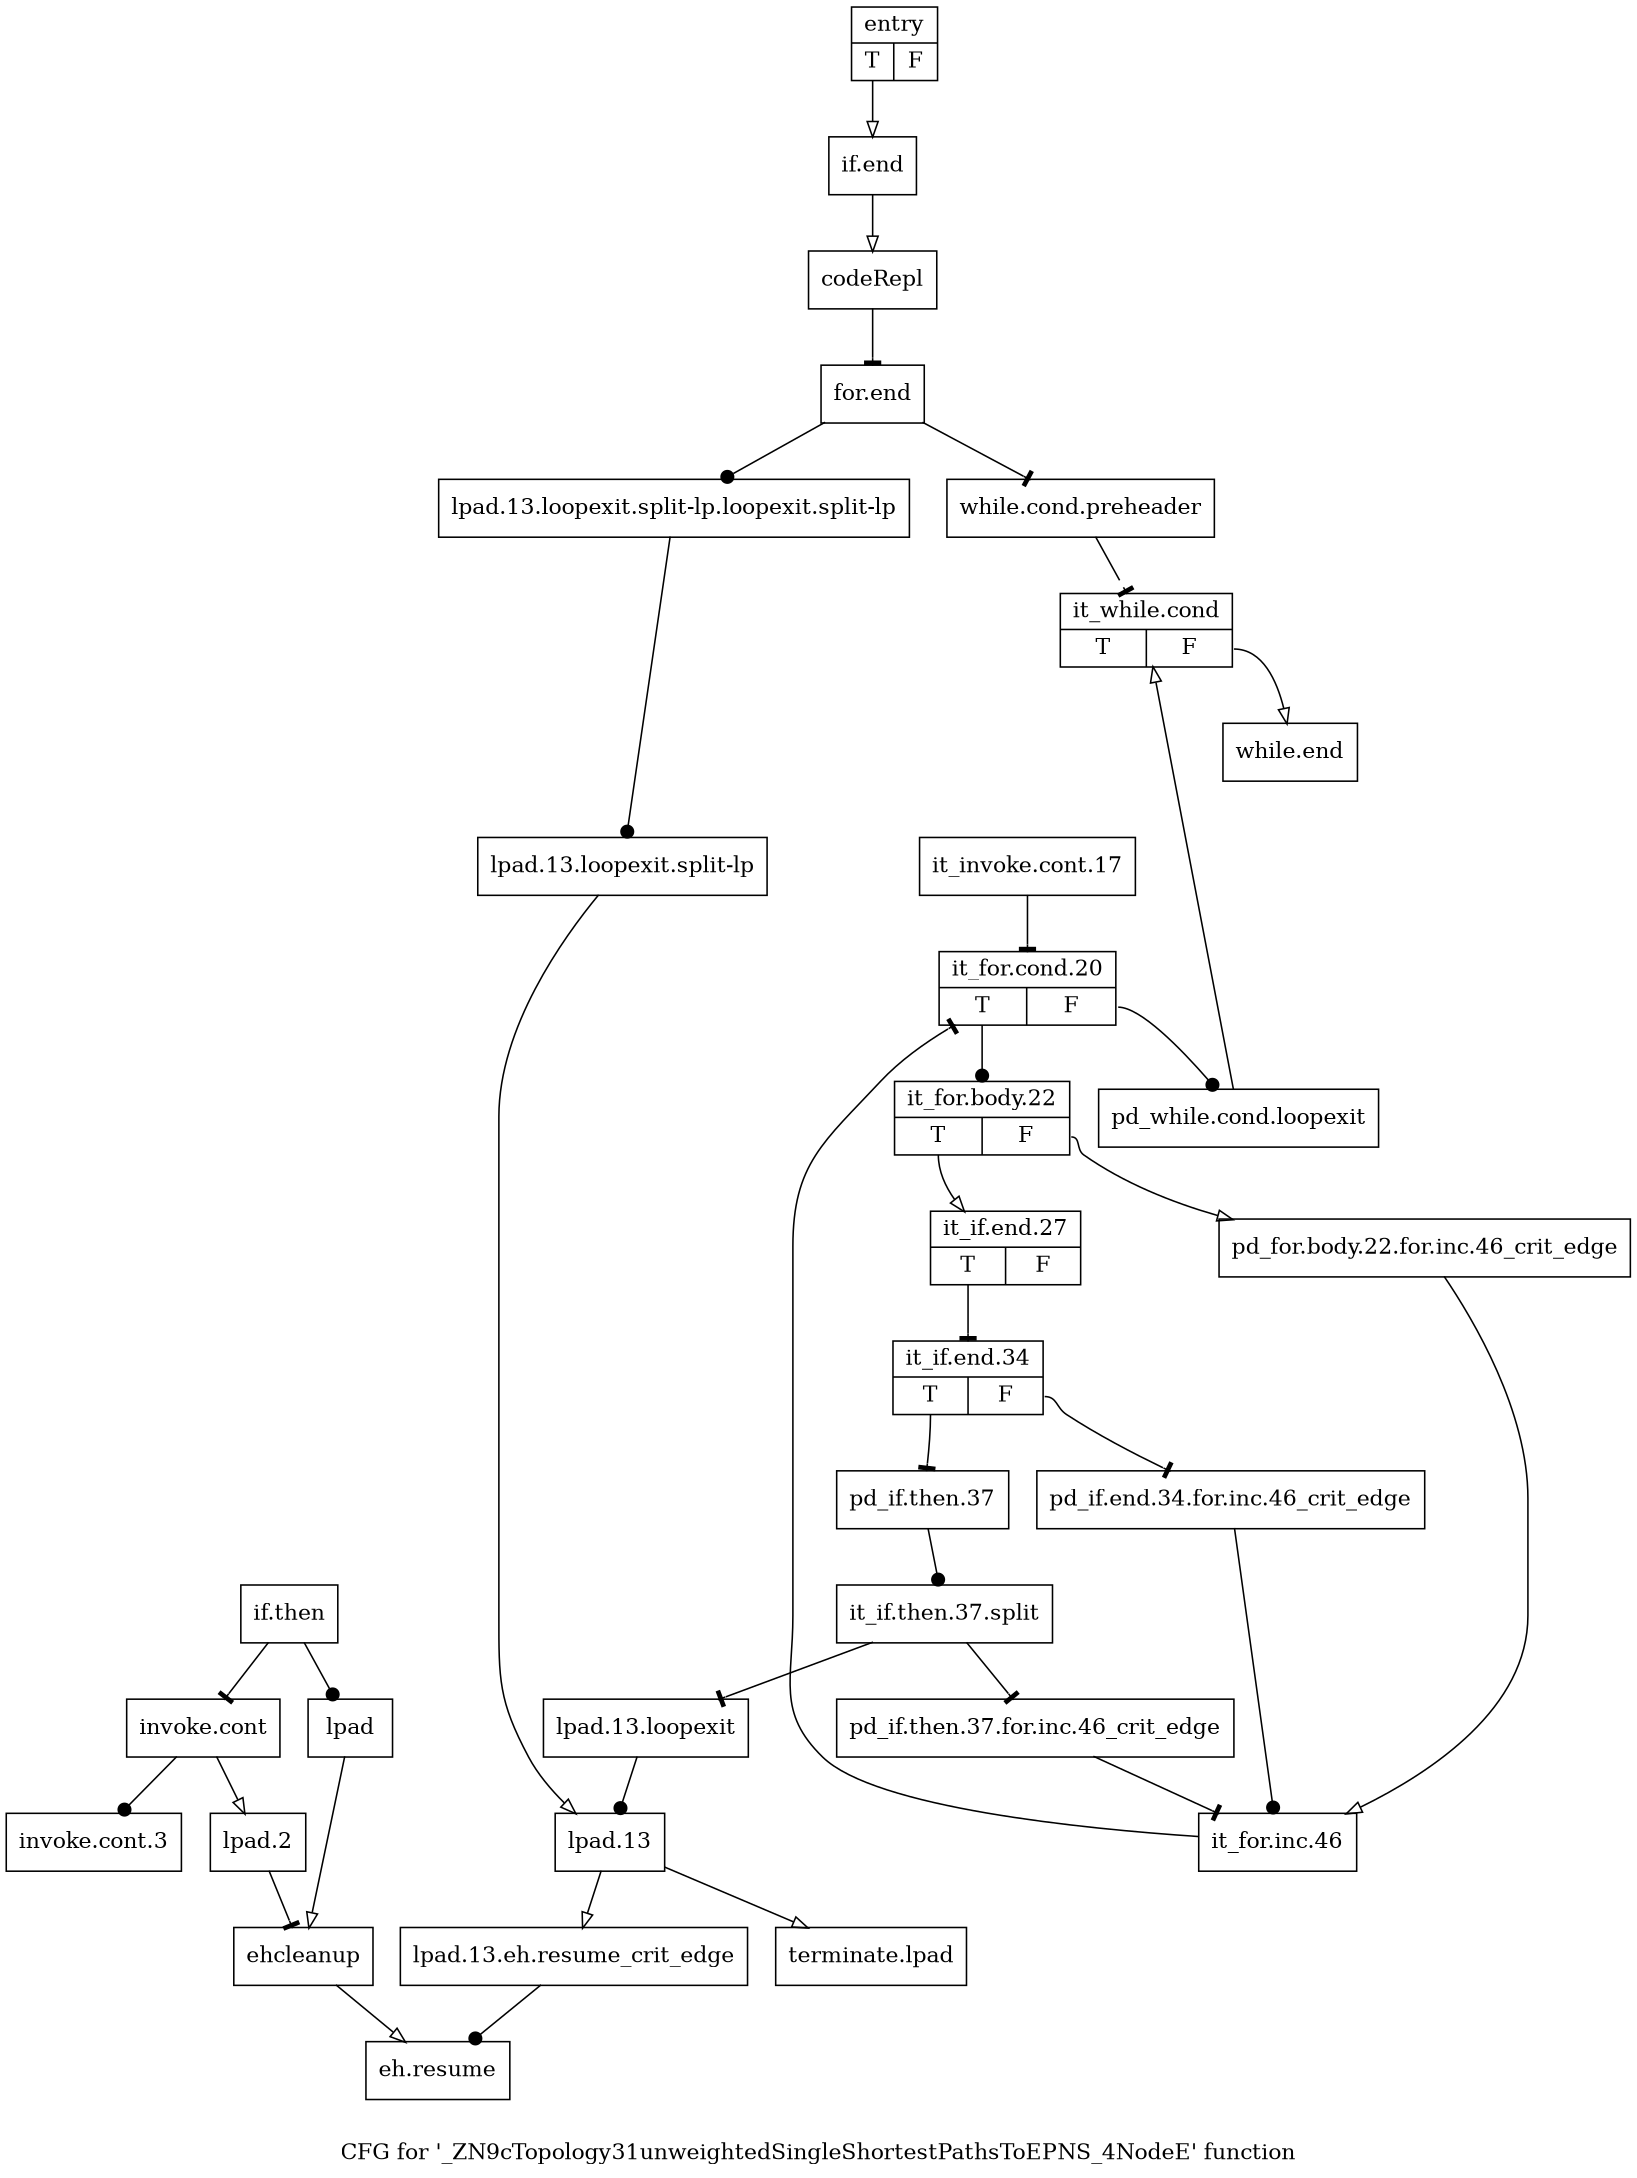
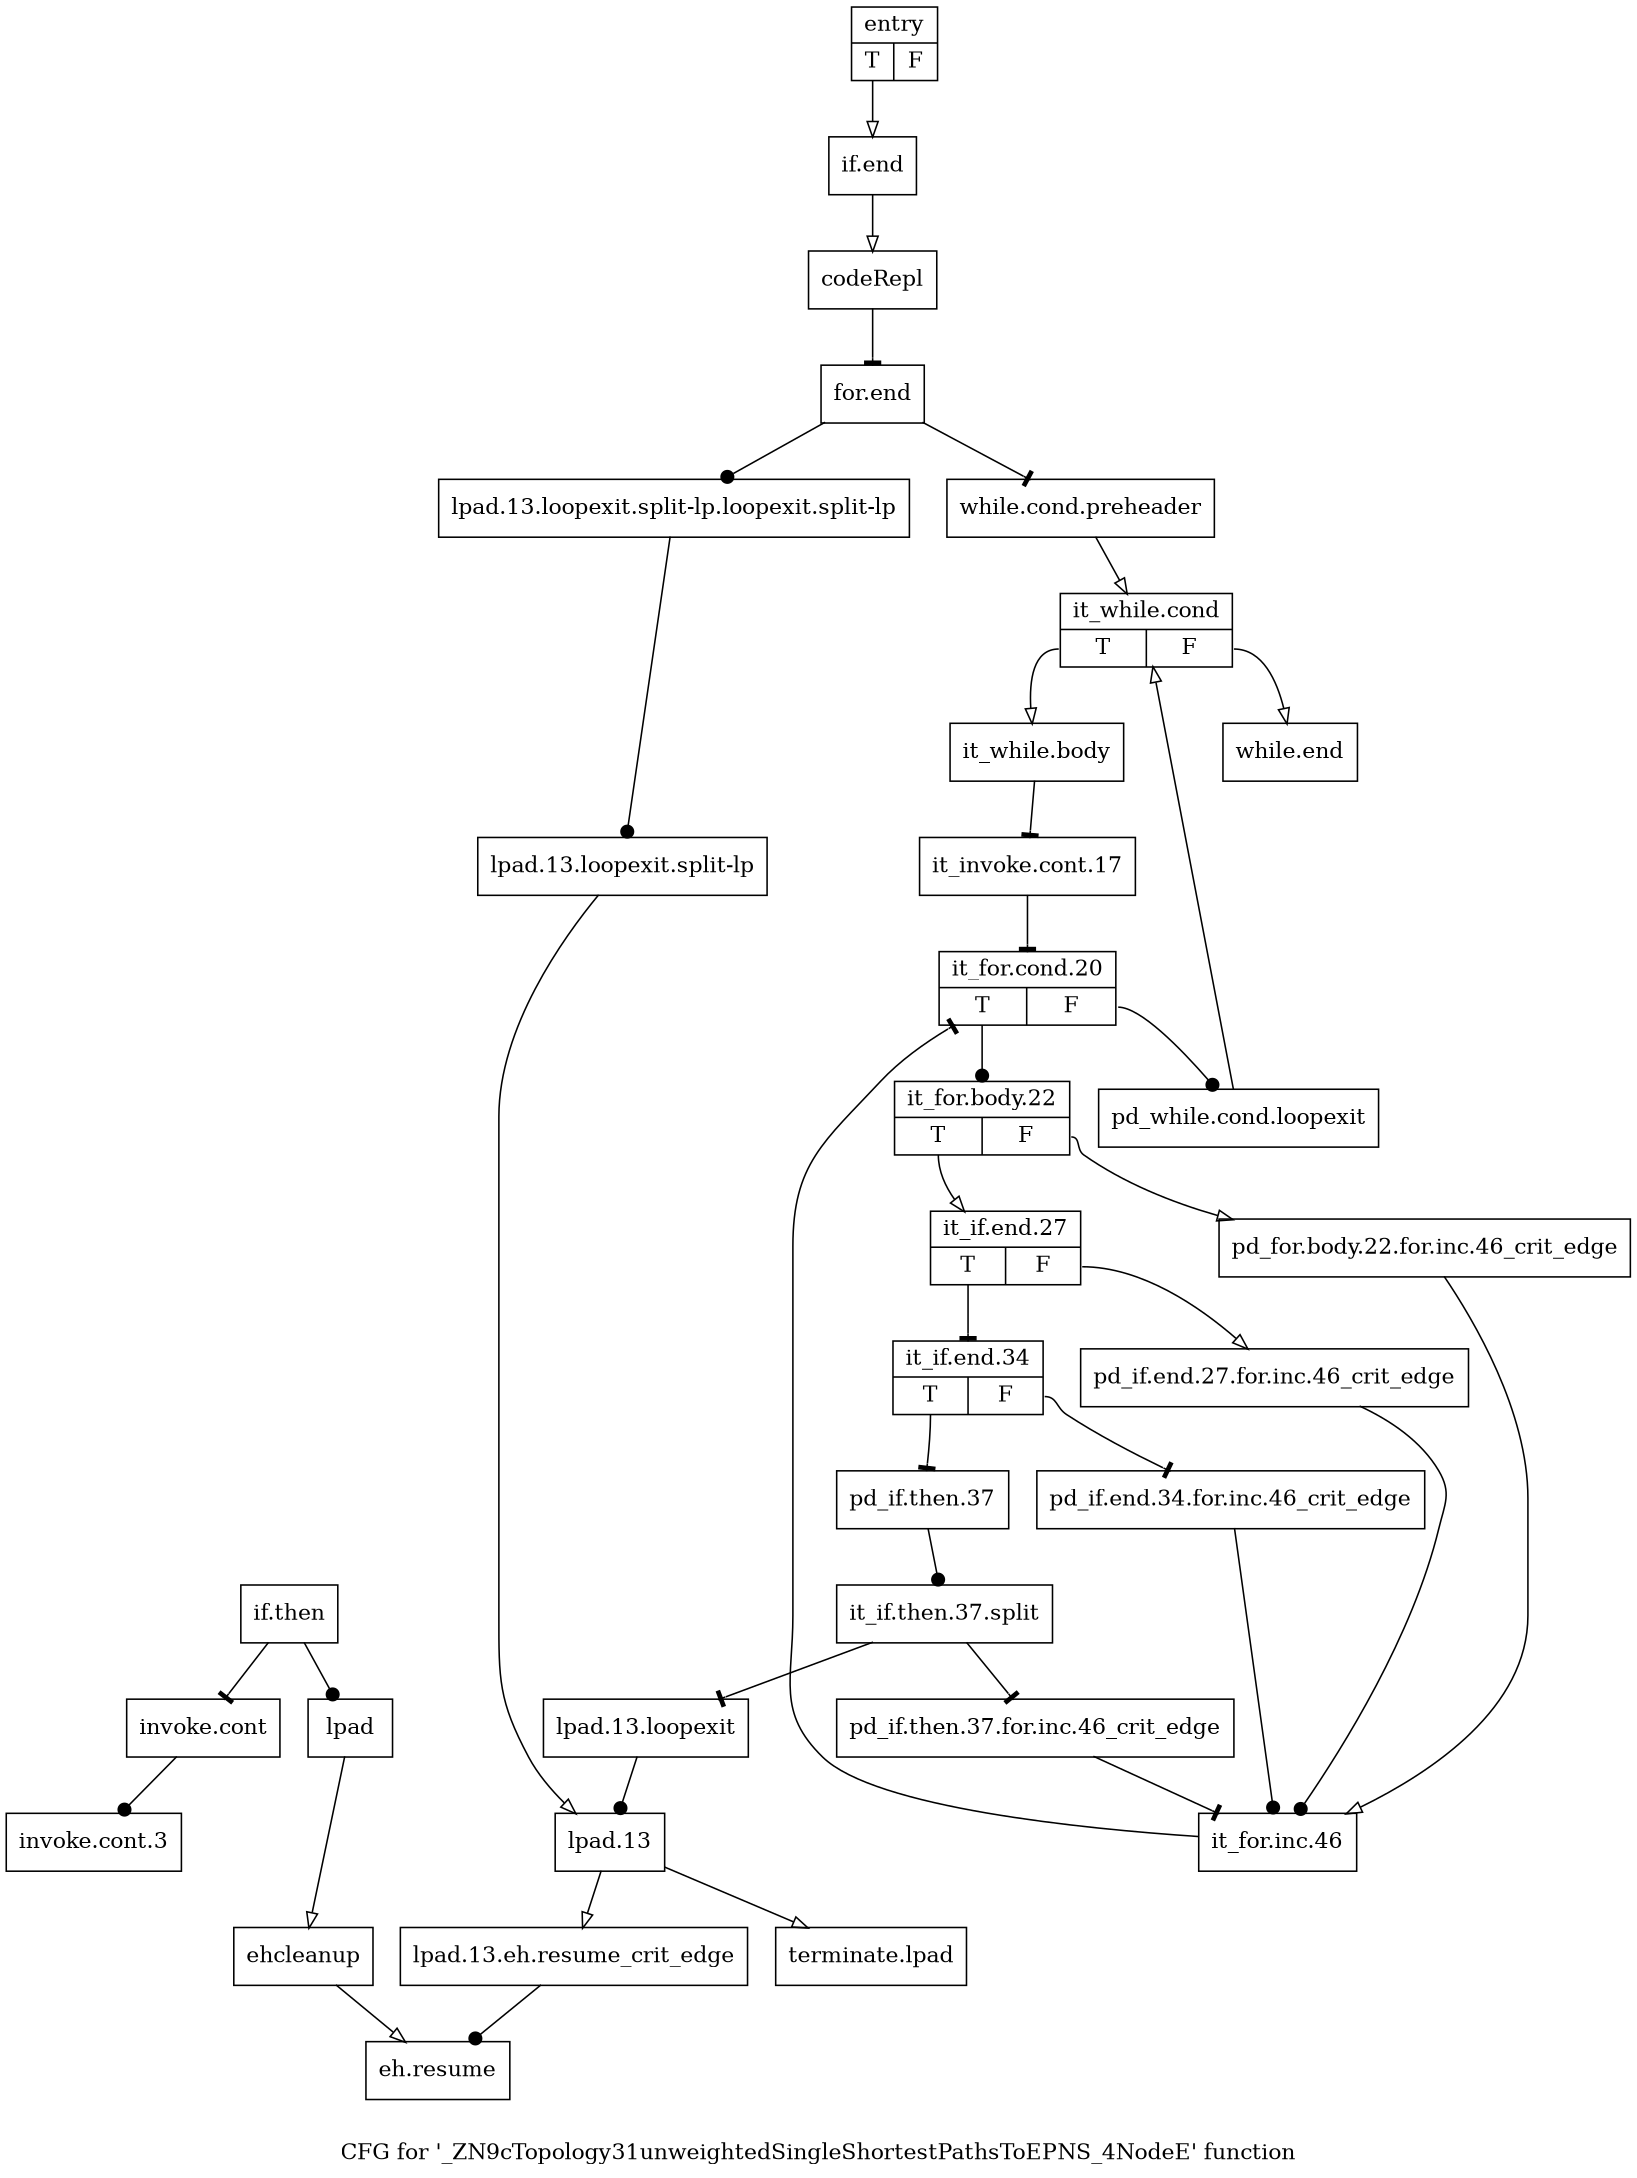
(1108, 559) -> (1108, 559)
none -> (1037, 752)
none -> (1275, 1378)
(258, 1842) -> none
